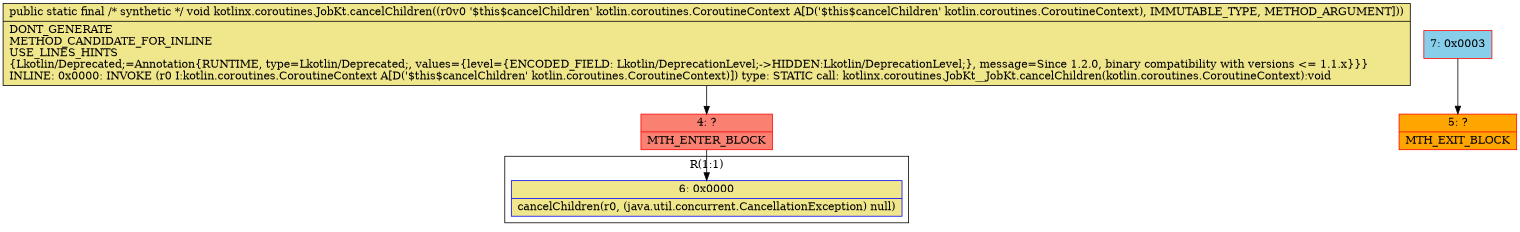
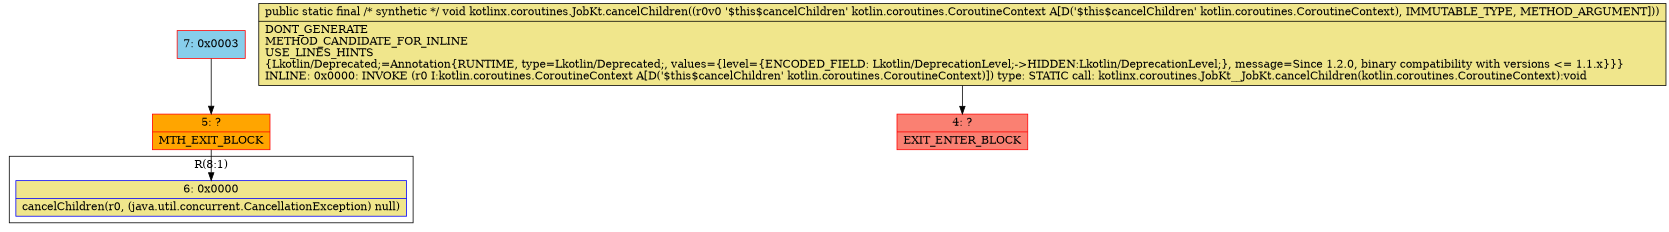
(707, 140) -> (962, 140)
(707, 161) -> (211, 161)
(707, 165) -> (211, 165)
